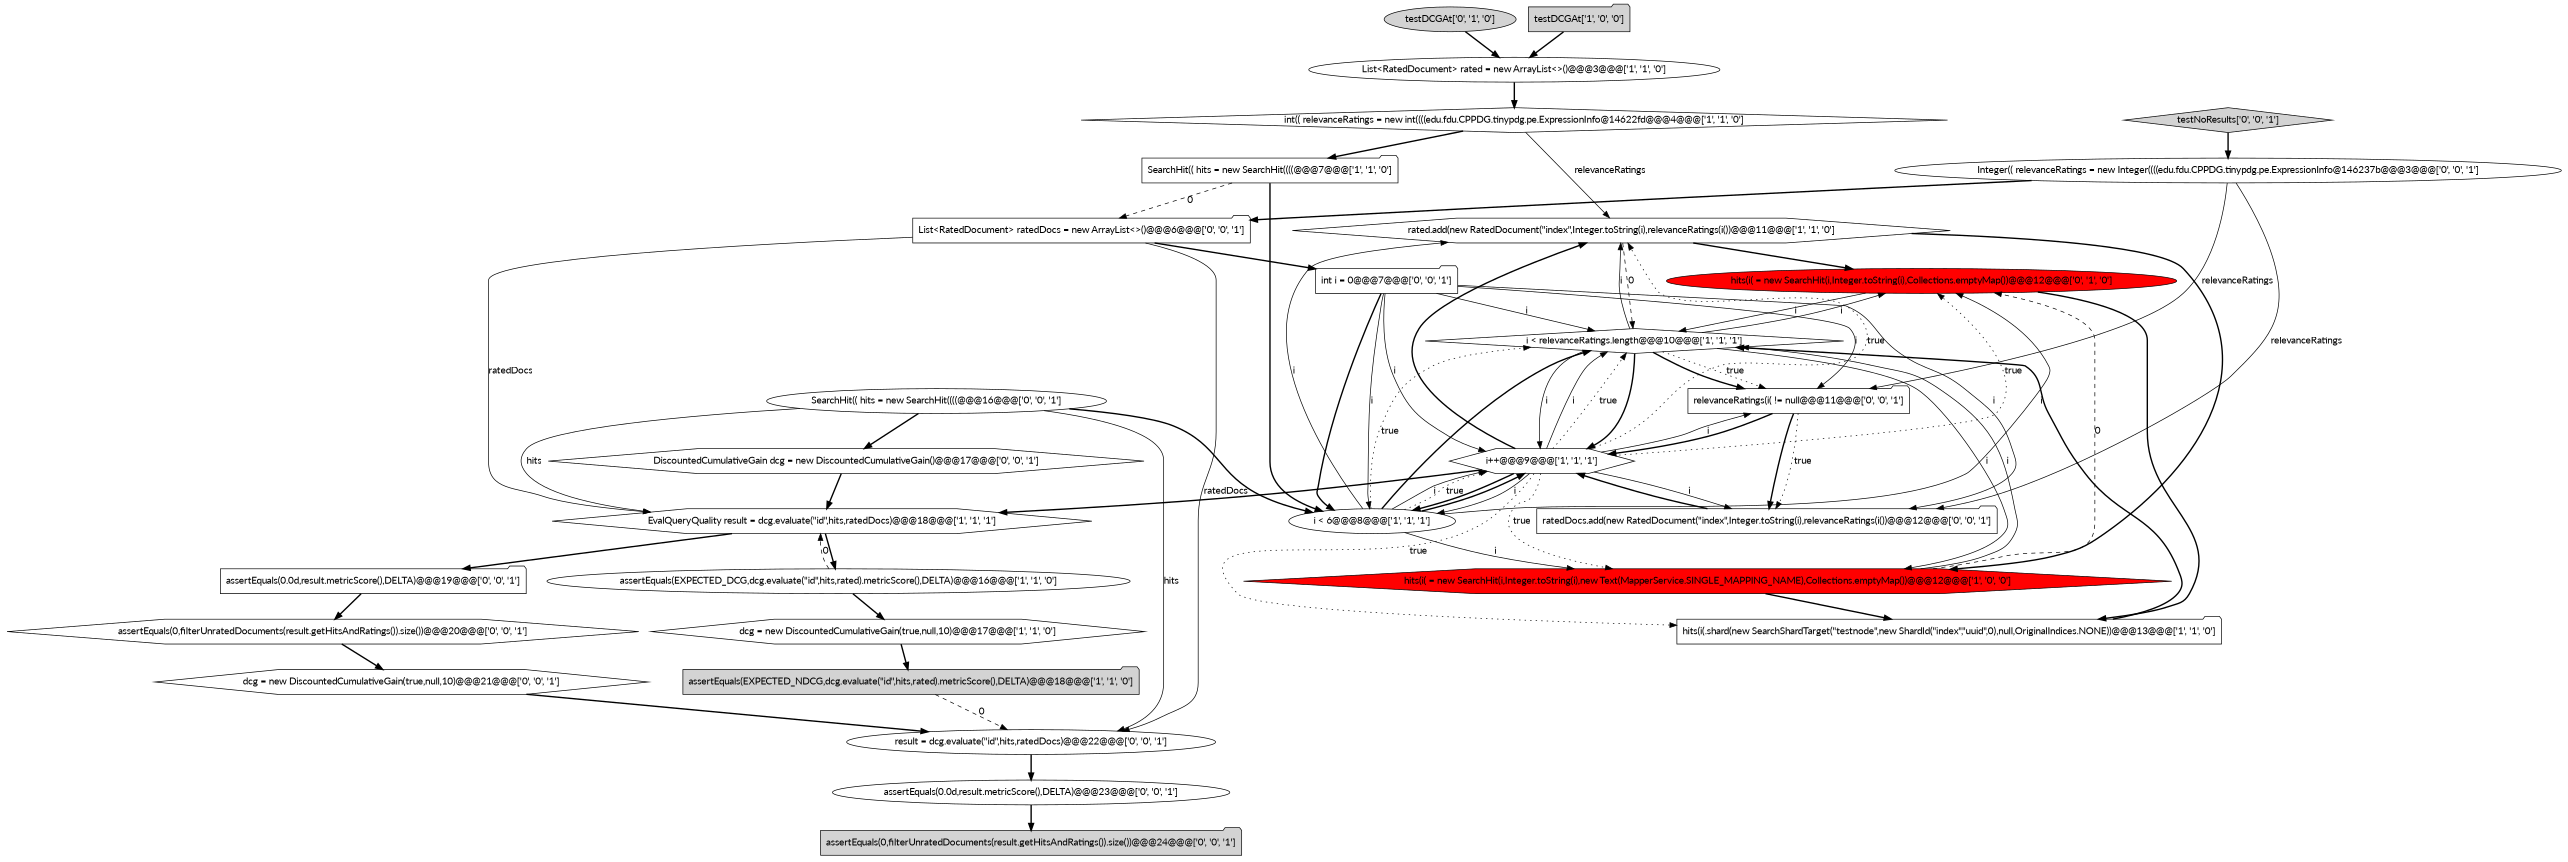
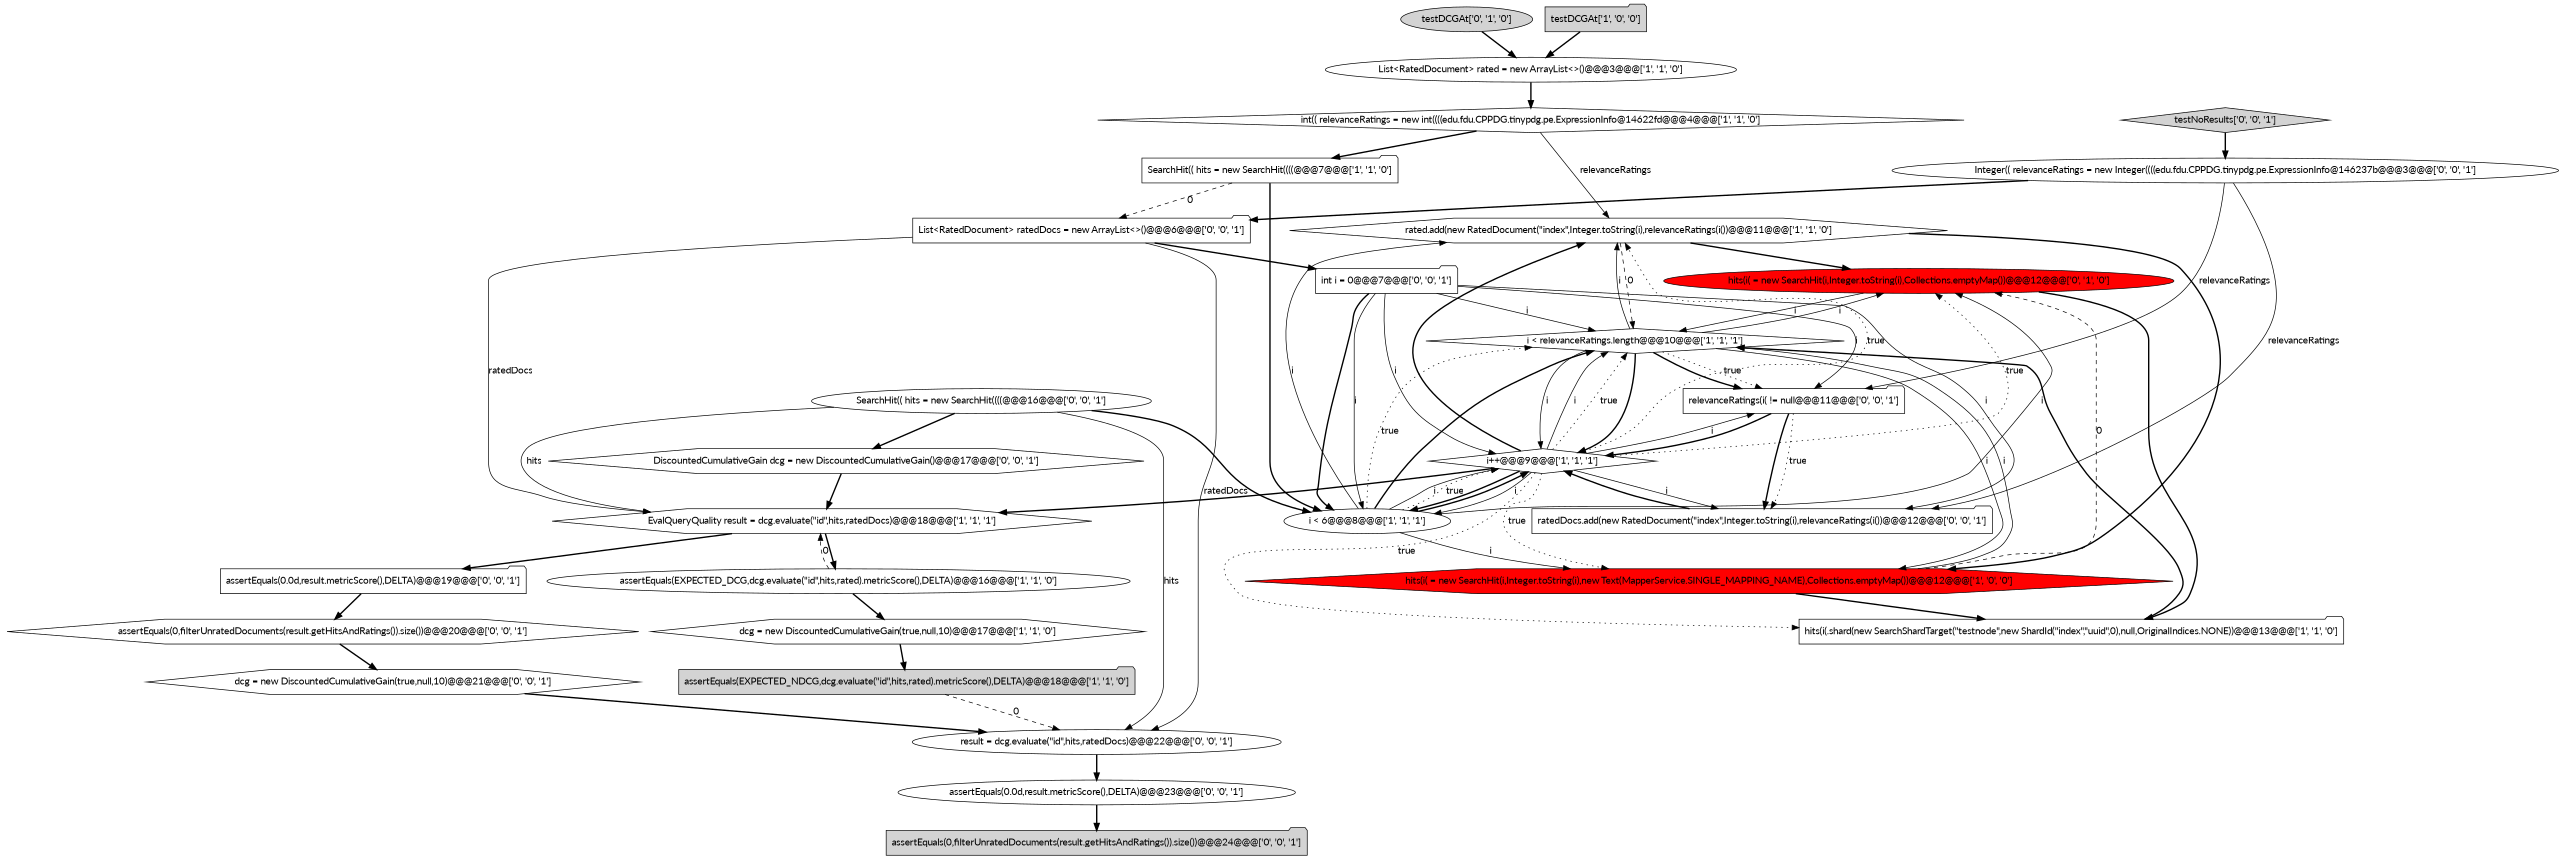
(1542, 461) -> (1543, 461)
